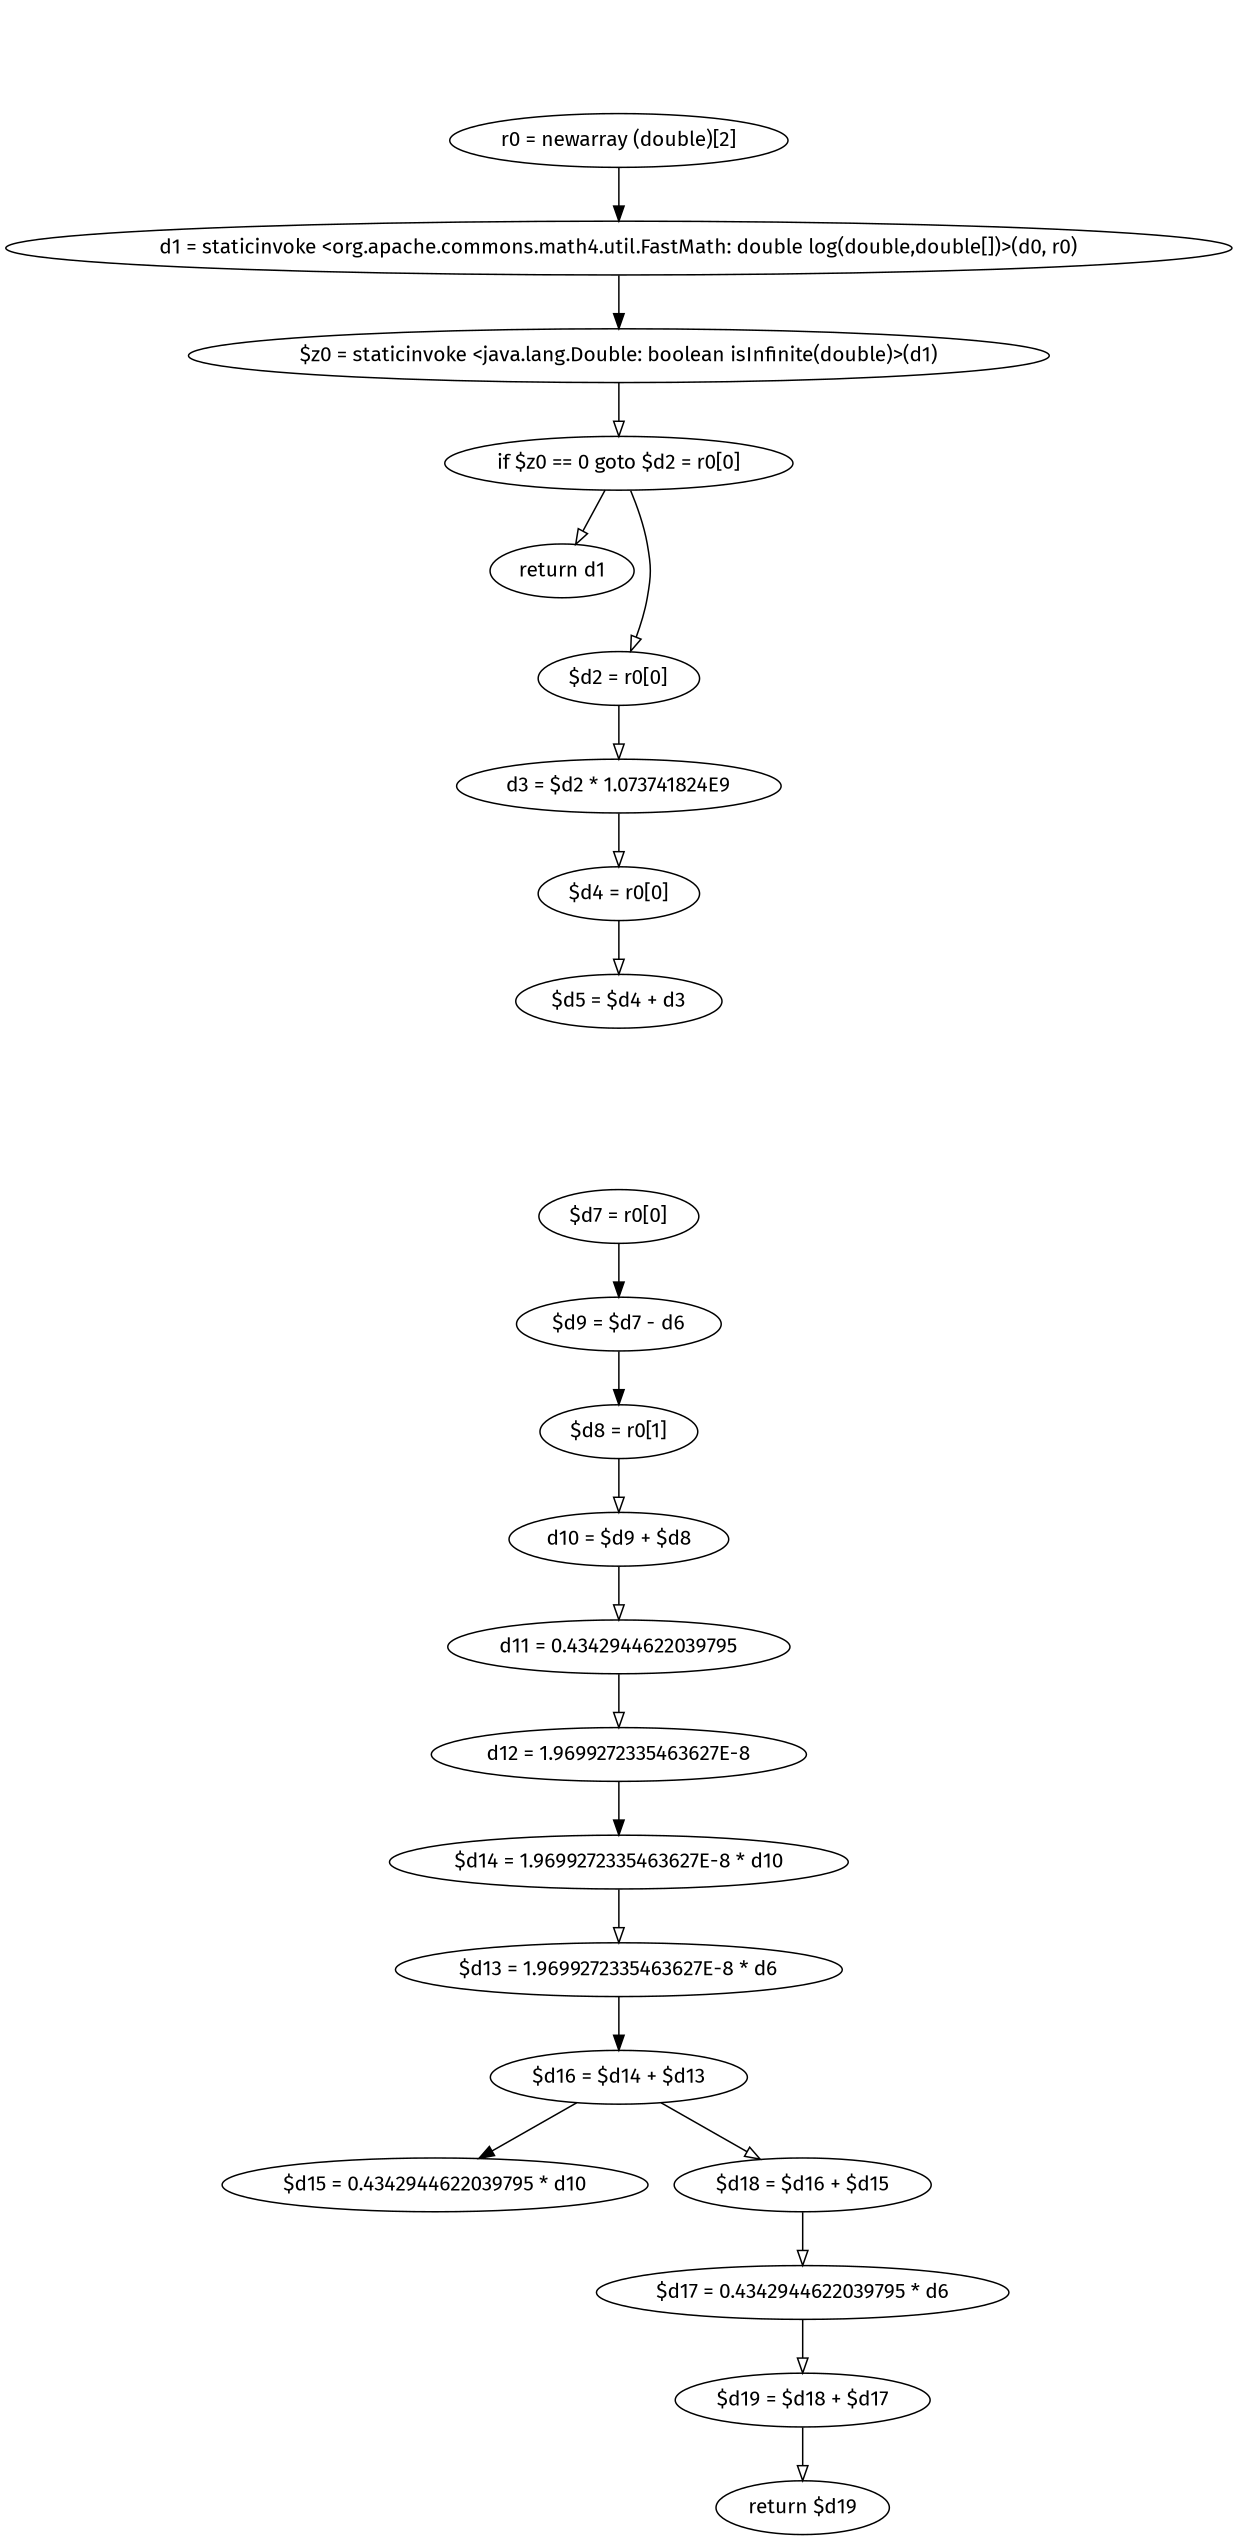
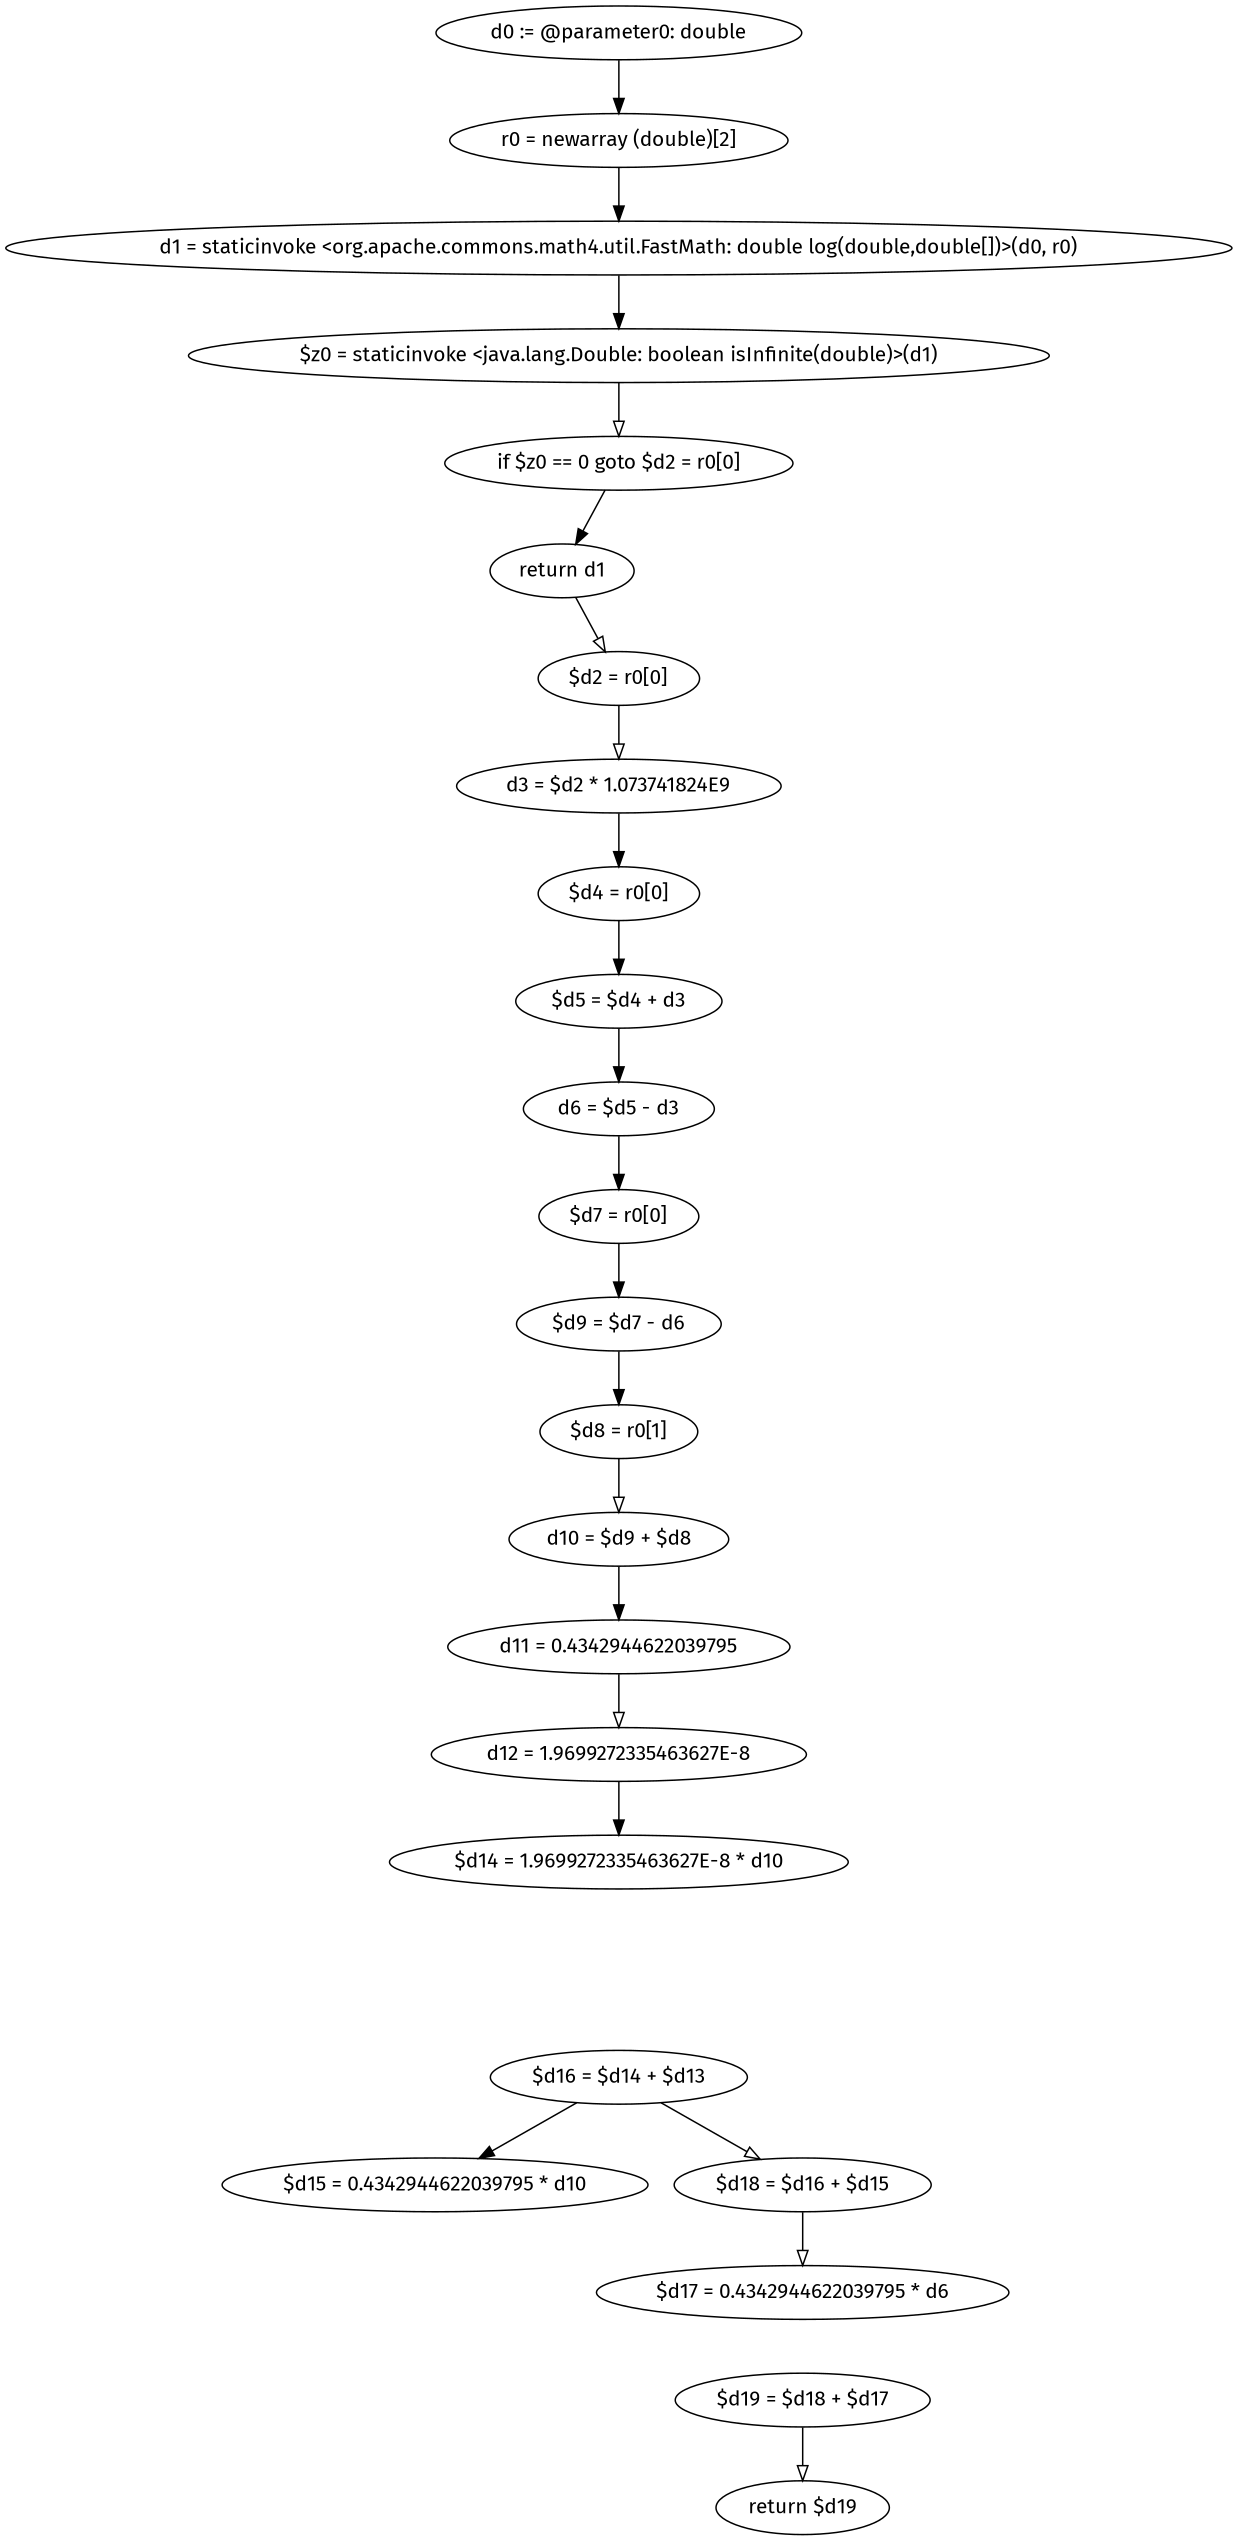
none -> (619, 33)
(594, 510) -> (594, 510)
(650, 563) -> (587, 618)
(619, 833) -> (619, 833)
(619, 940) -> (619, 940)
none -> (619, 1109)
(619, 1586) -> (619, 1586)
(619, 1970) -> none
(803, 2339) -> none
